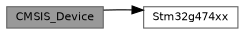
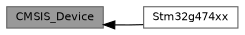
(118, 10) -> (129, 25)
